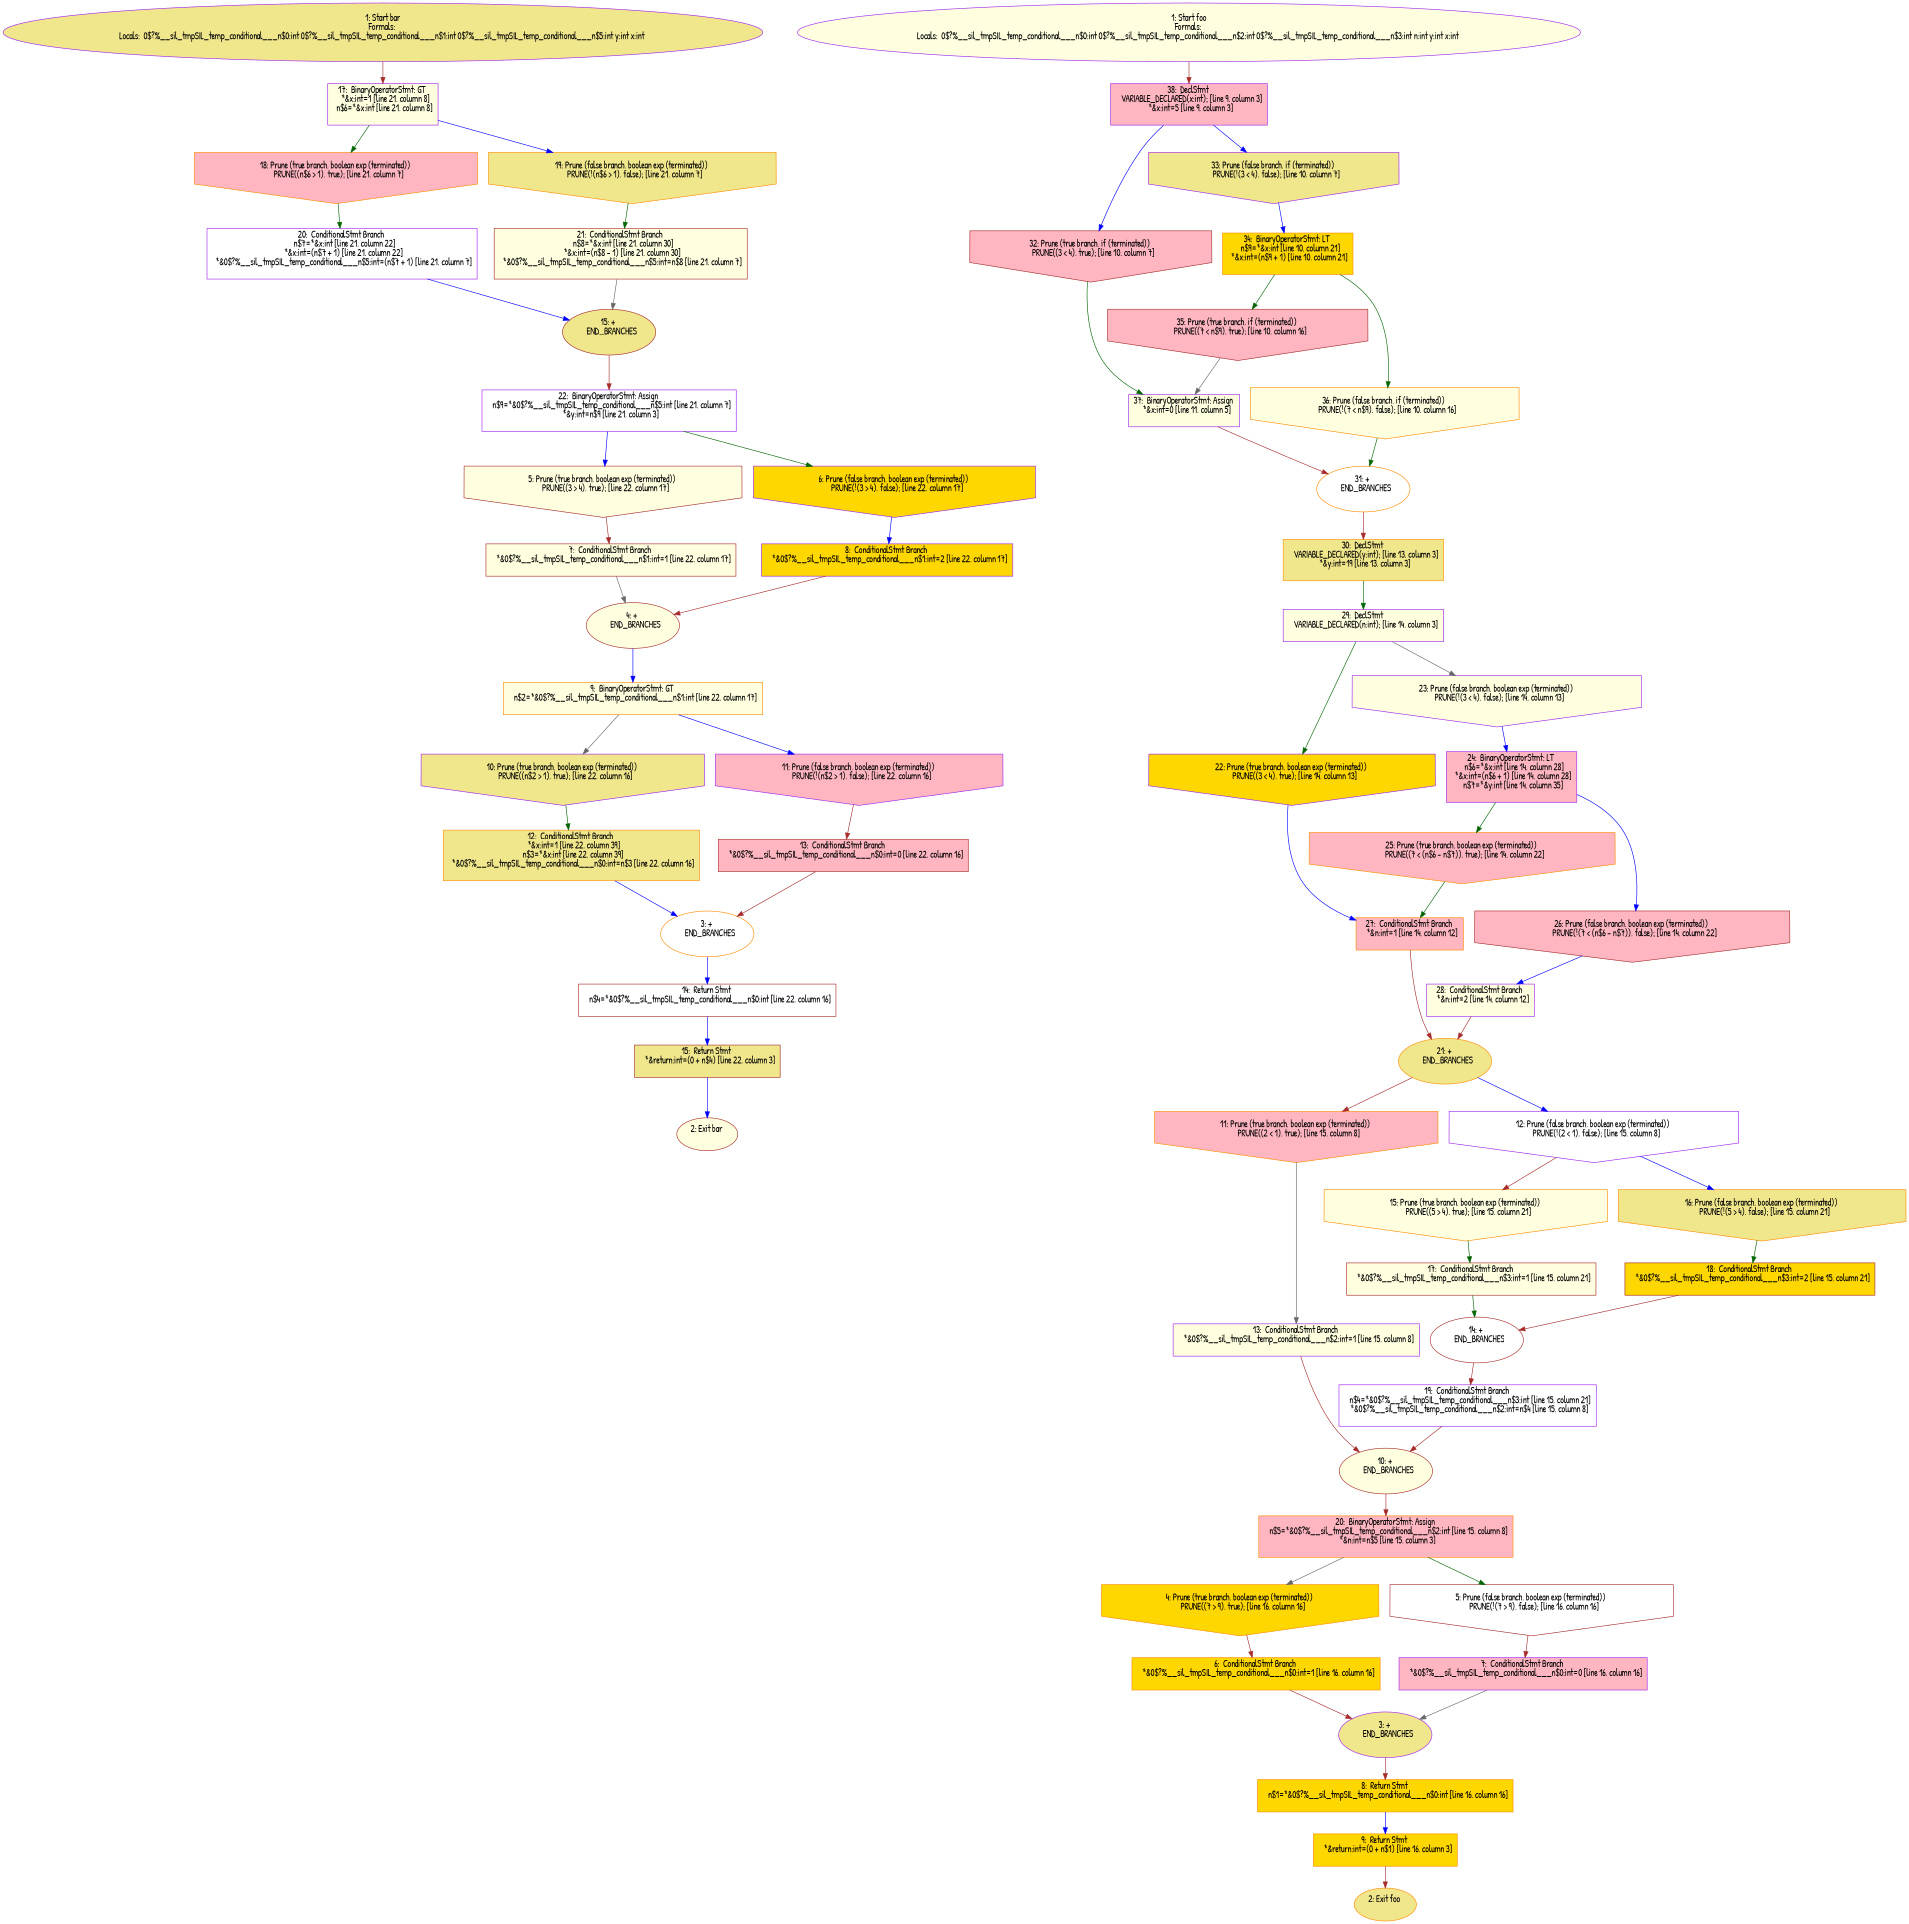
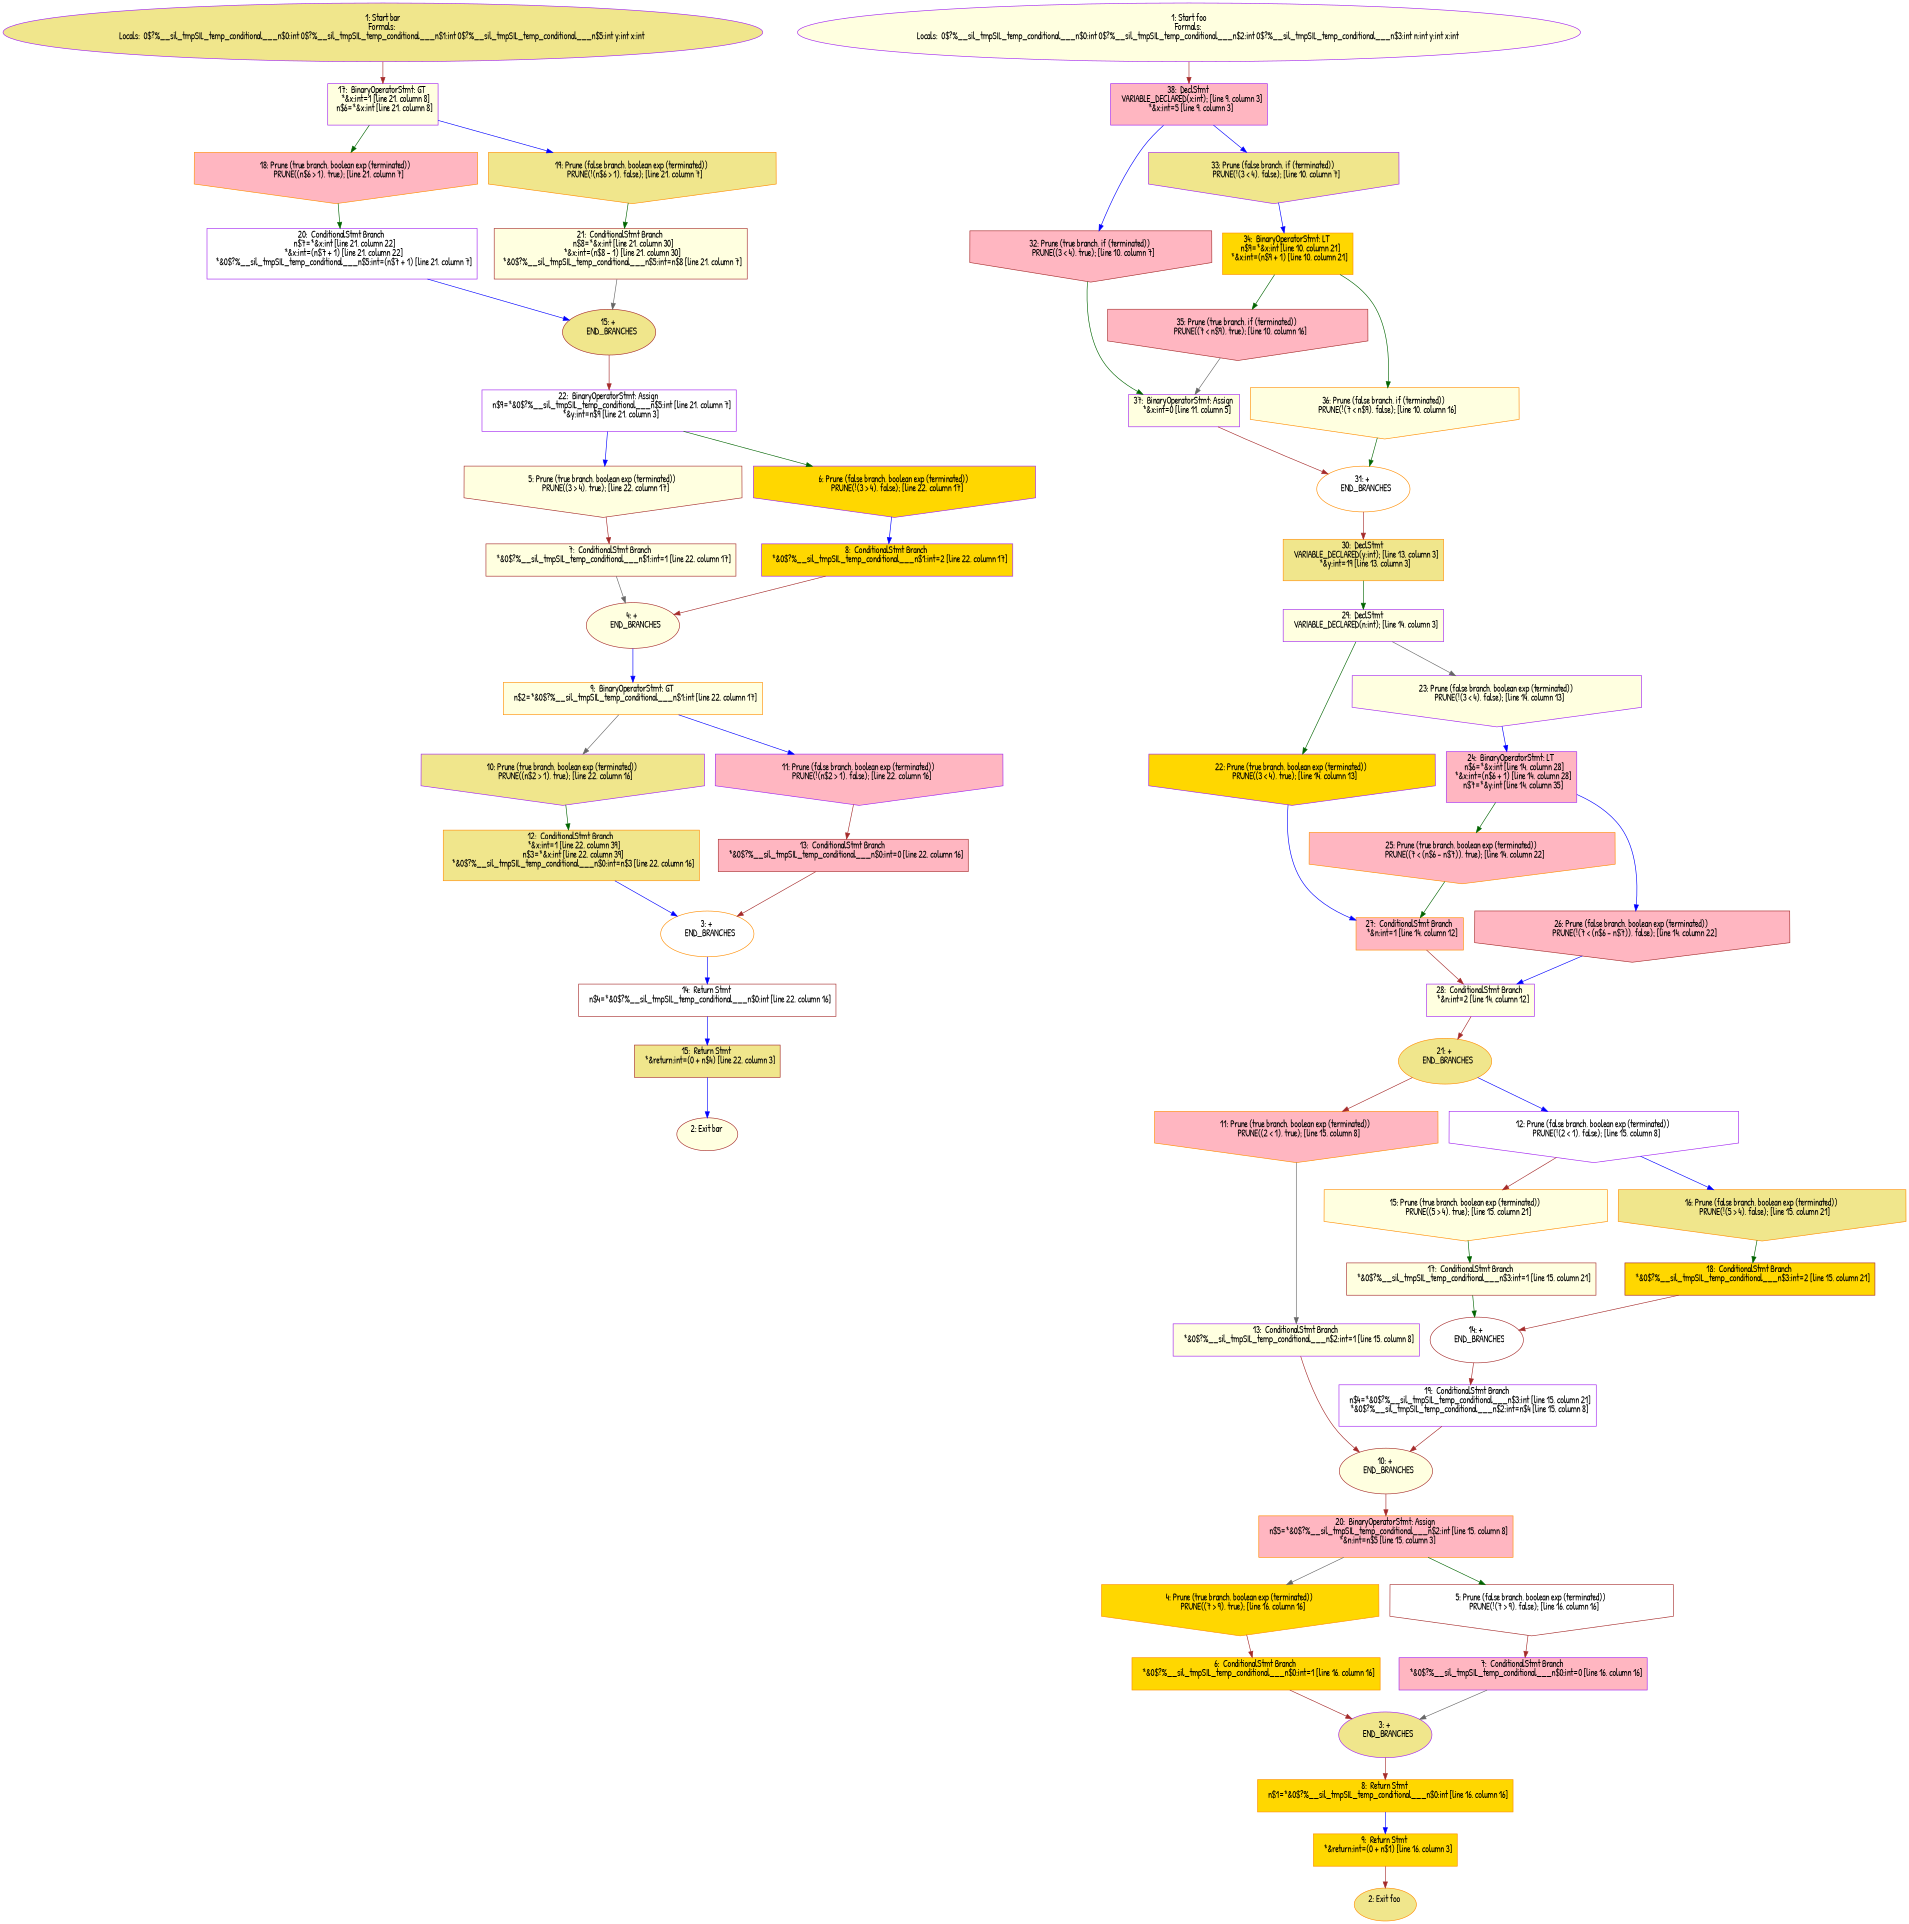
(1415, 993) -> (1443, 965)
